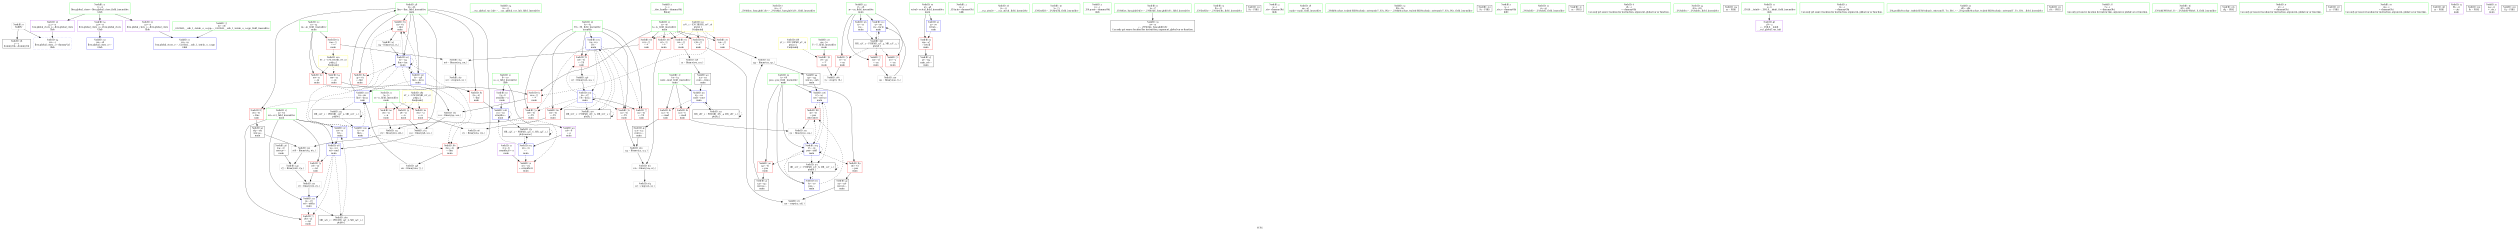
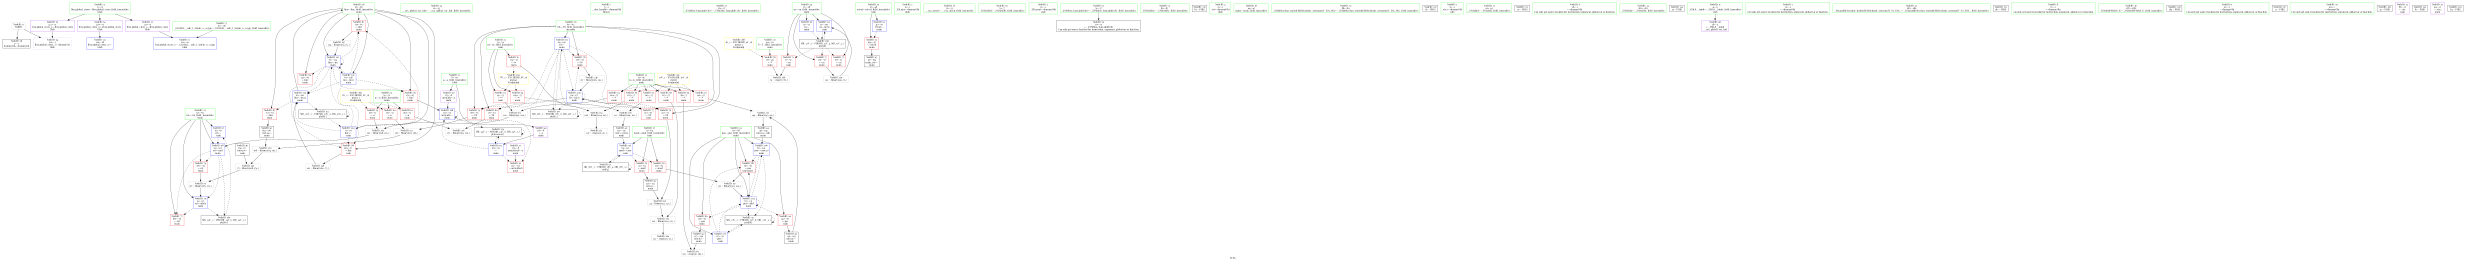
(764, 62) -> (763, 115)
(438, 88) -> (564, 103)
none -> (742, 149)
